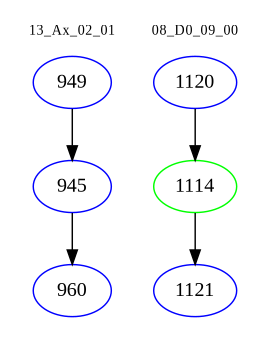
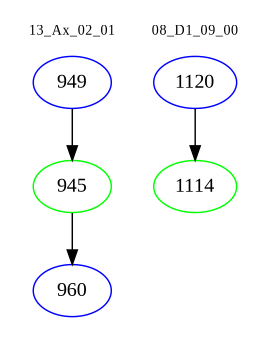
(196, 31) -> (196, 31)
(72, 187) -> (72, 187)
(195, 291) -> none
